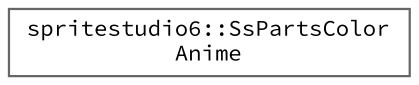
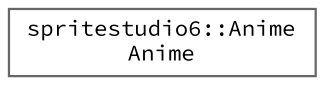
(209, 43) -> (162, 43)
